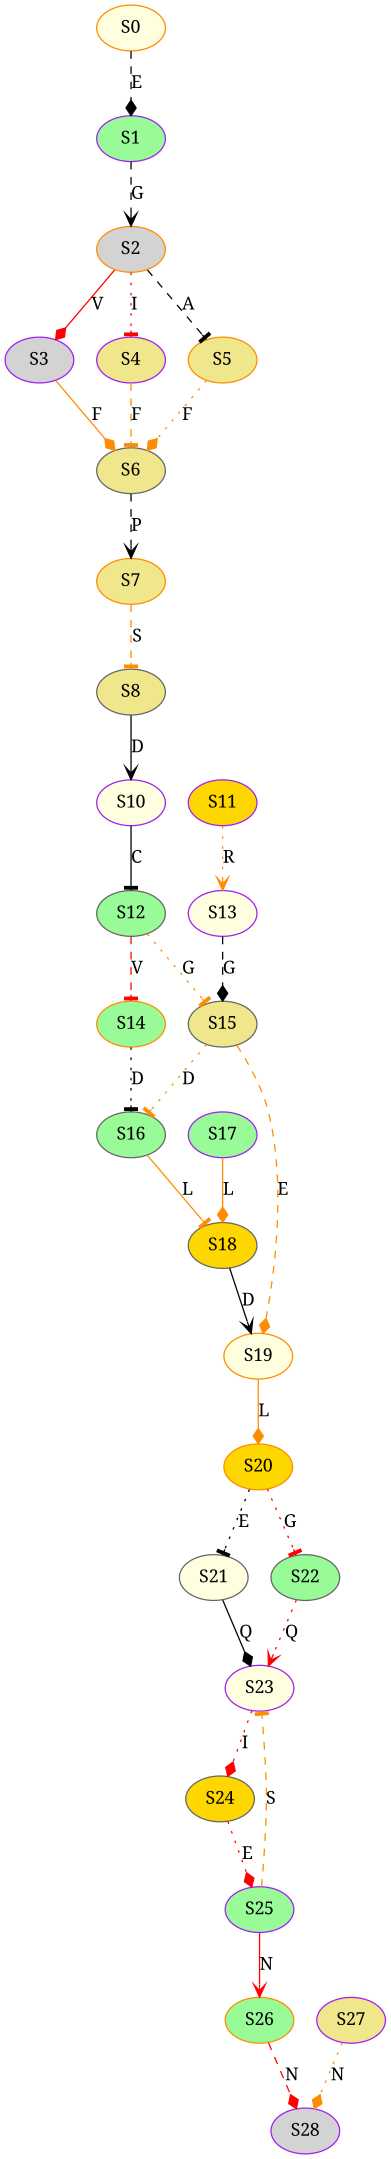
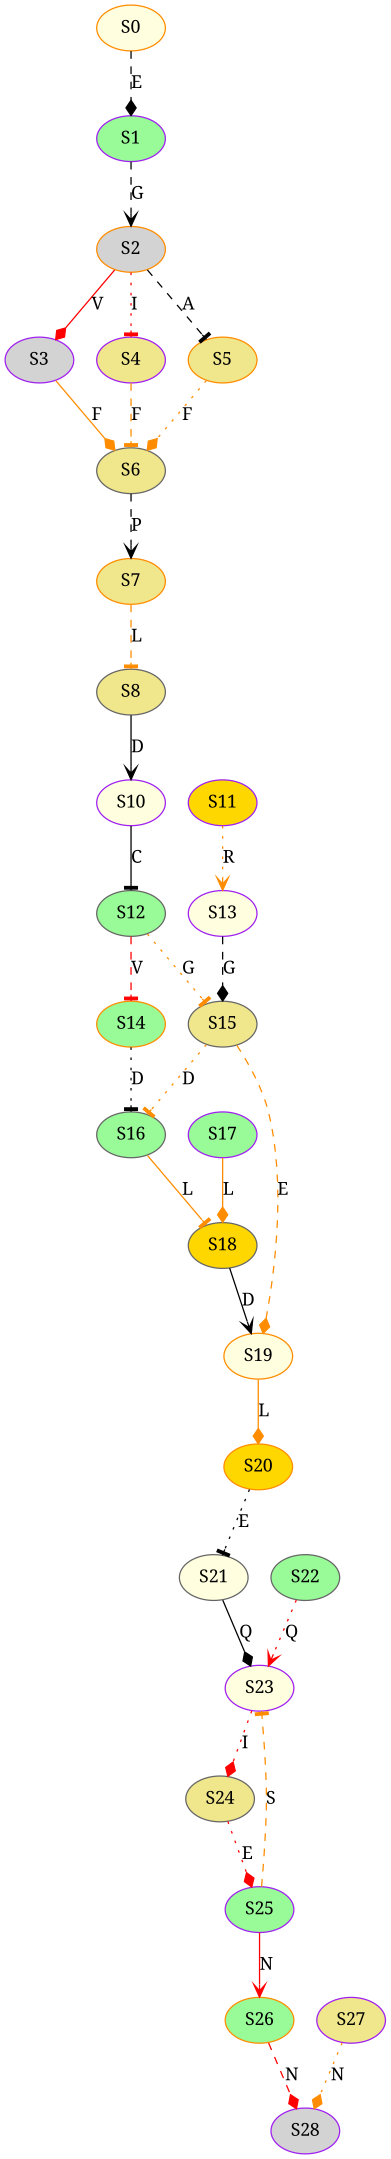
(137, 637) -> (137, 637)
(280, 1519) -> none
(220, 1799) -> (220, 1799)
